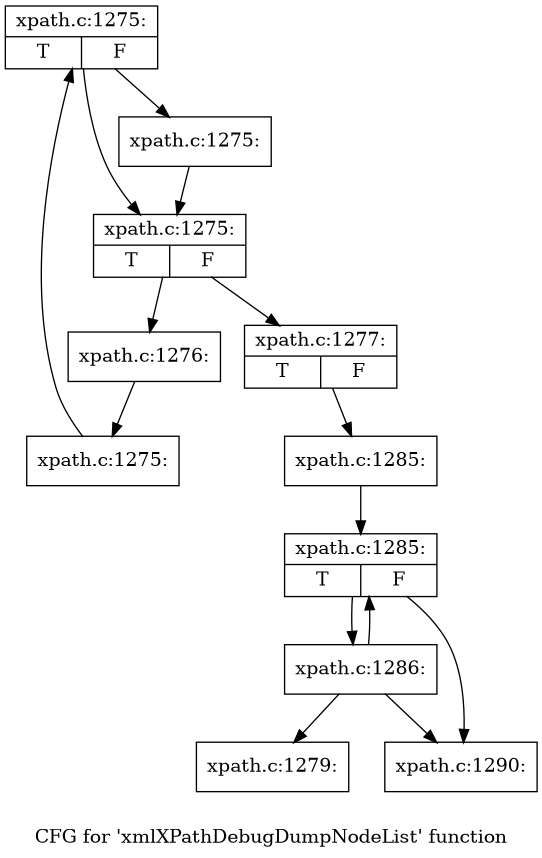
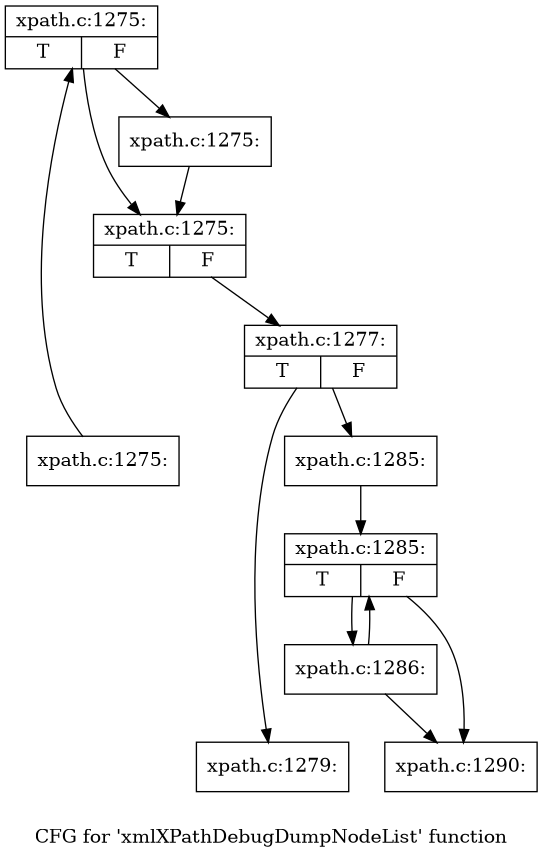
(144, 357) -> none
(321, 713) -> (255, 555)
